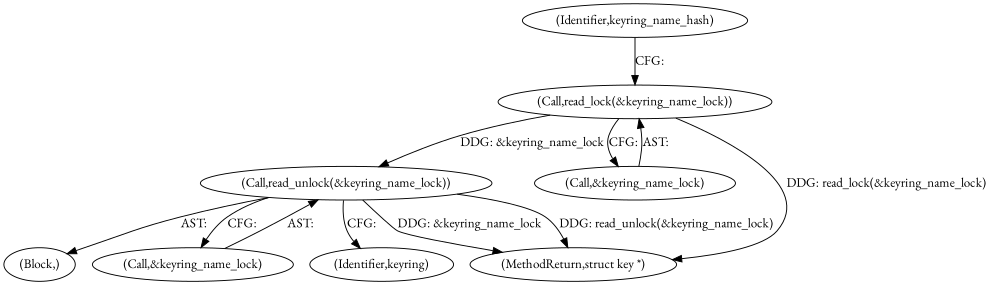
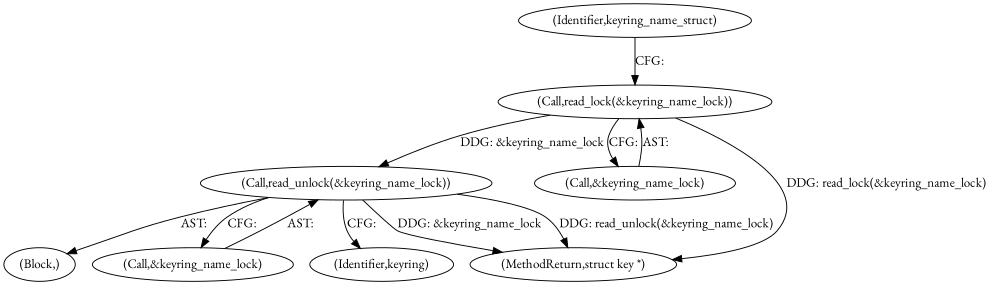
(635, 21) -> (635, 21)
